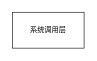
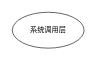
(48, 30) -> (48, 30)
